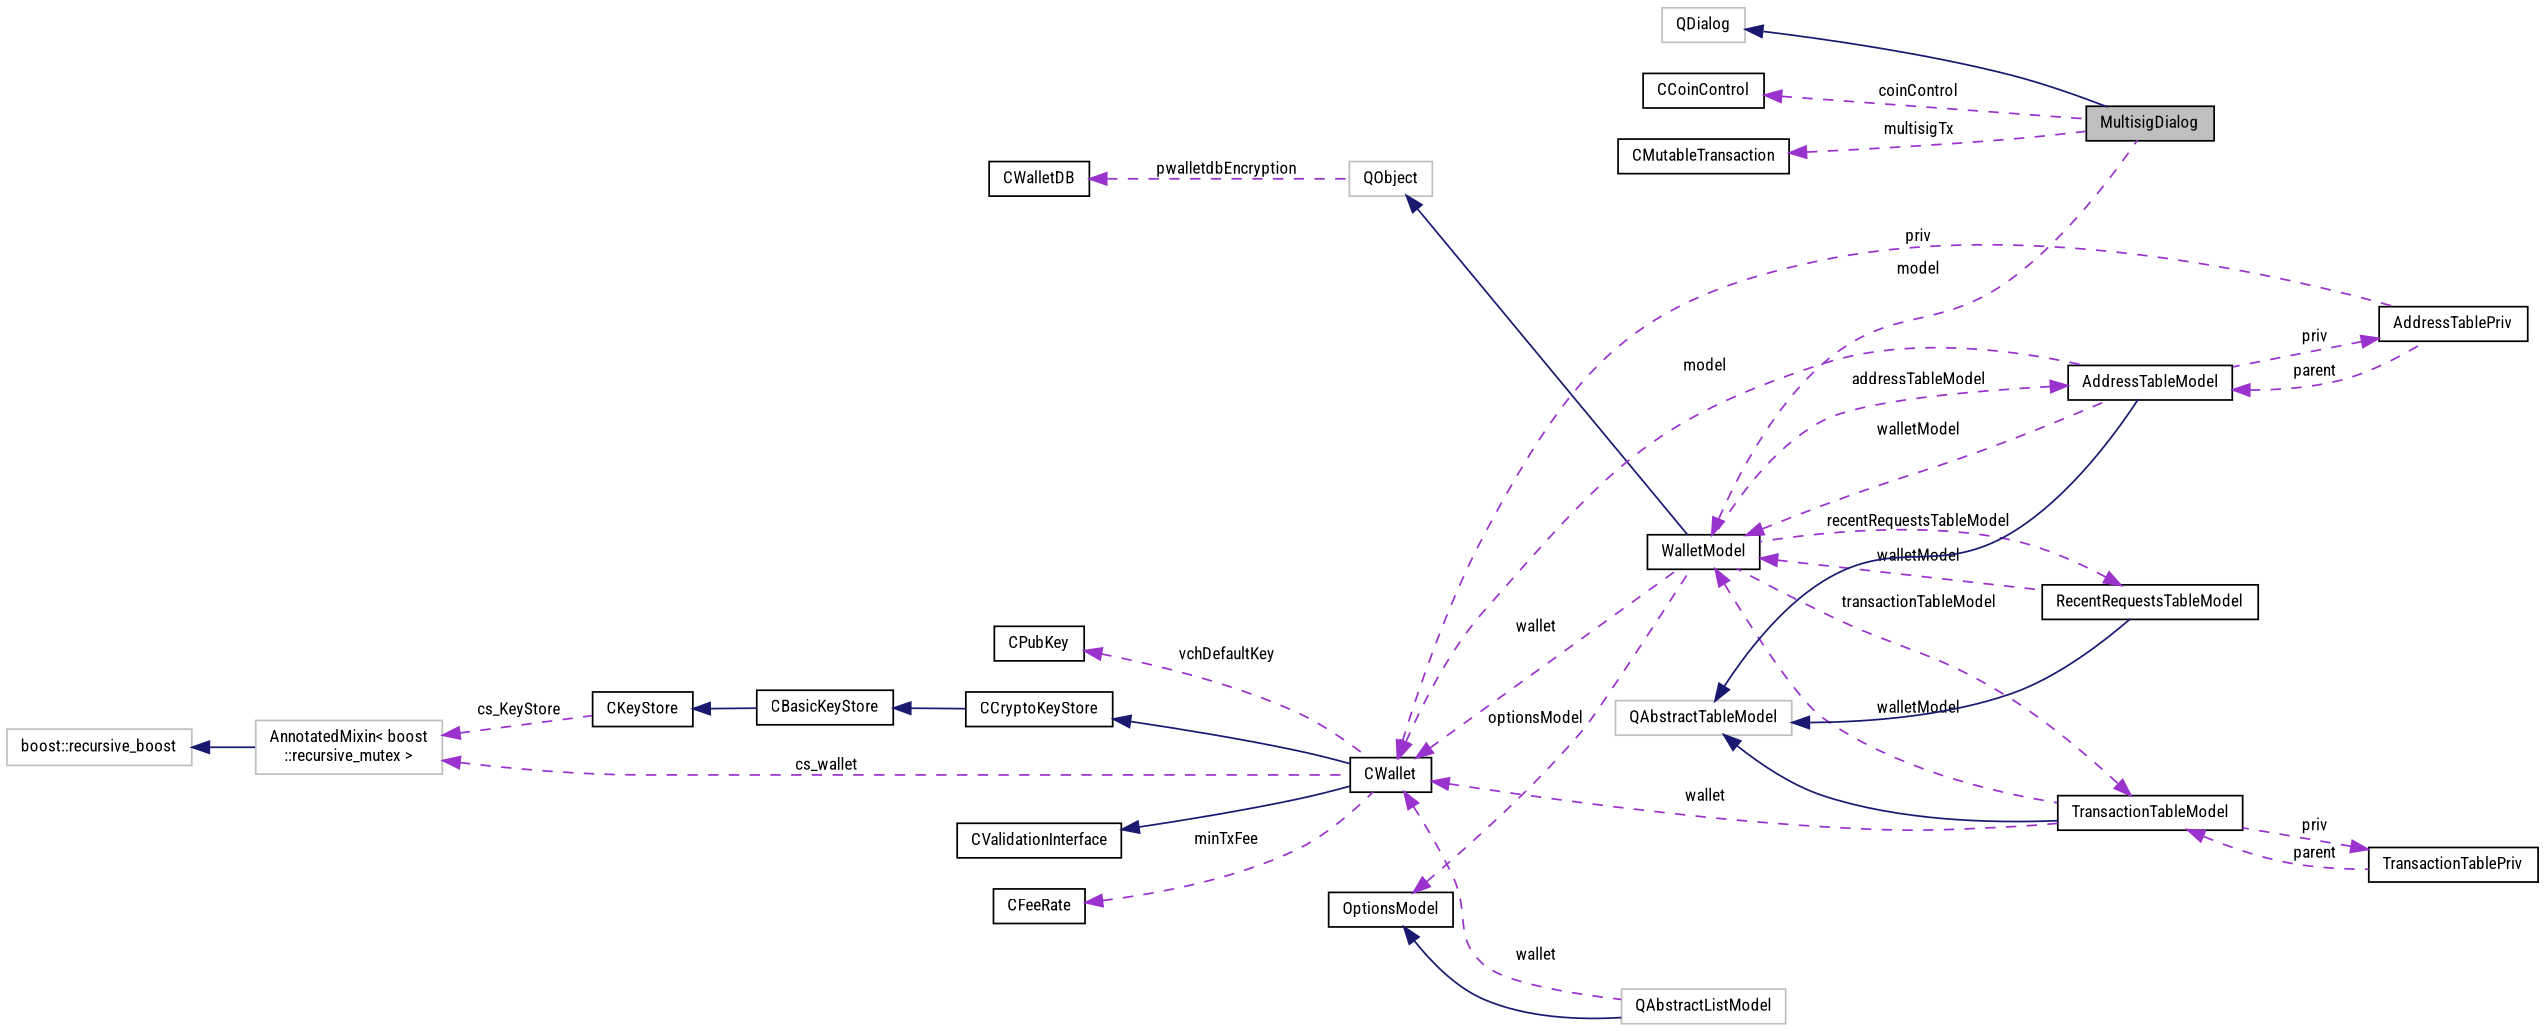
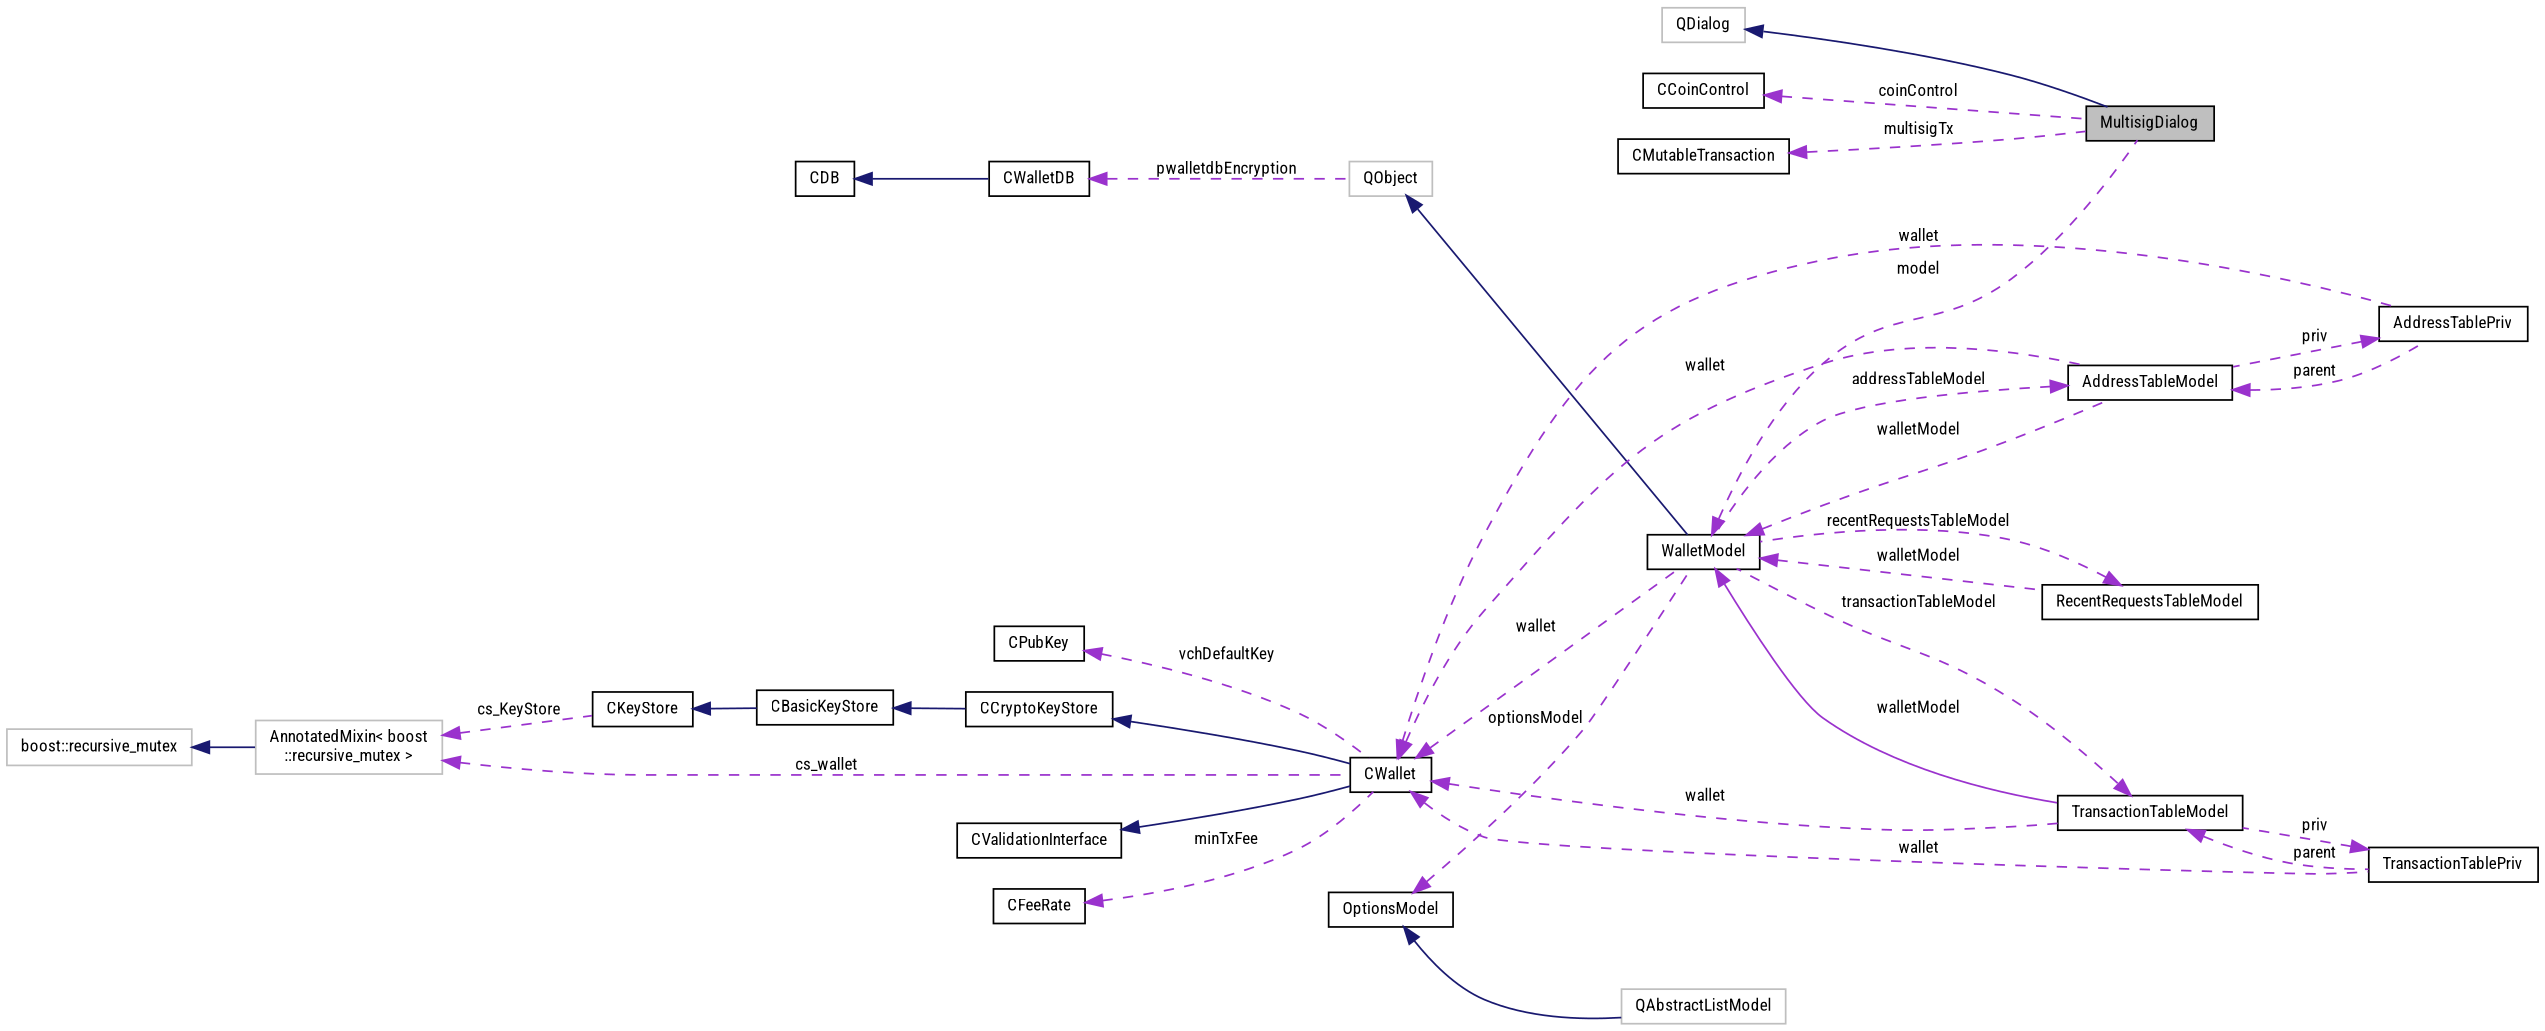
none -> (825, 179)
(1917, 237) -> (1917, 237)
(1704, 366) -> (1704, 366)
(1704, 718) -> none
(1859, 740) -> (1859, 740)
(99, 747) -> (99, 747)
(1473, 952) -> (1891, 861)
